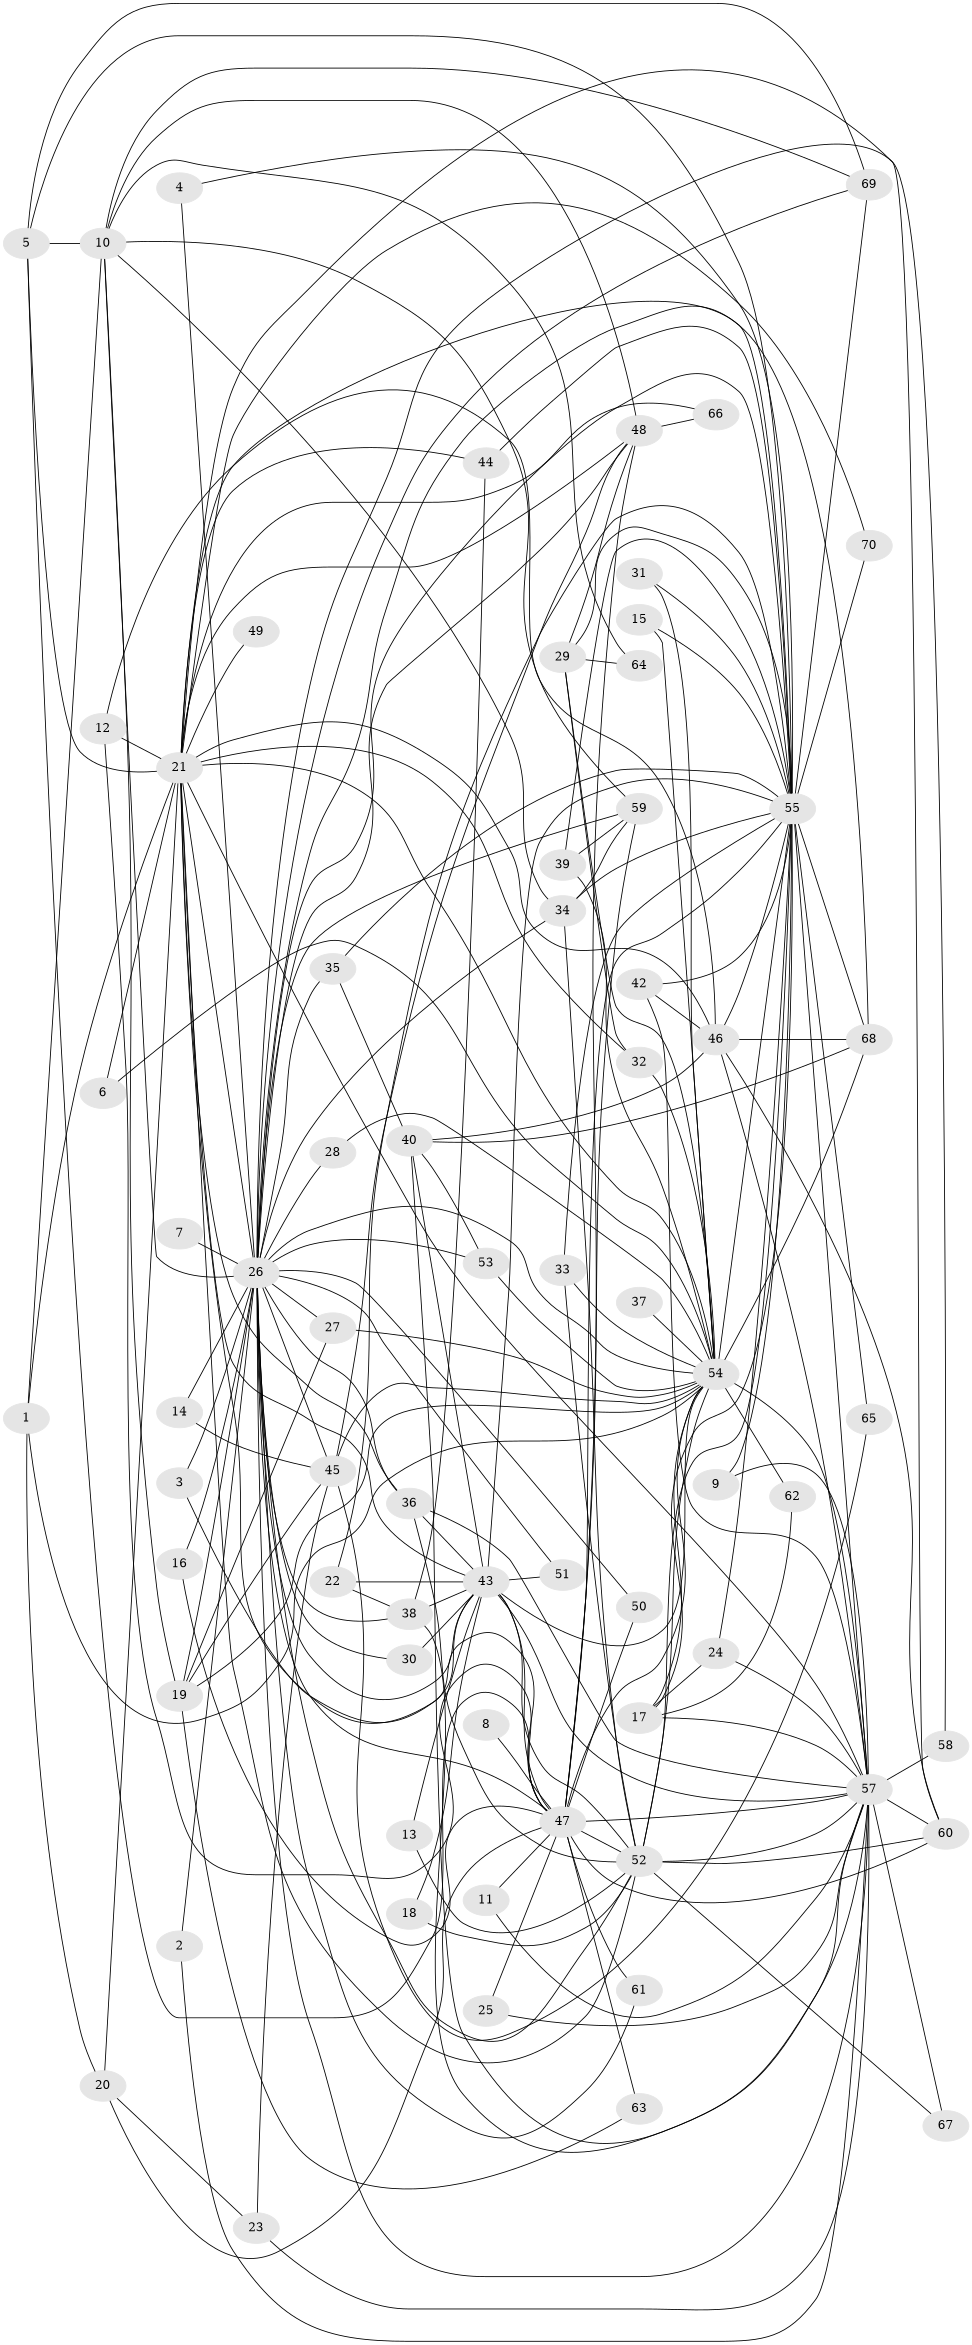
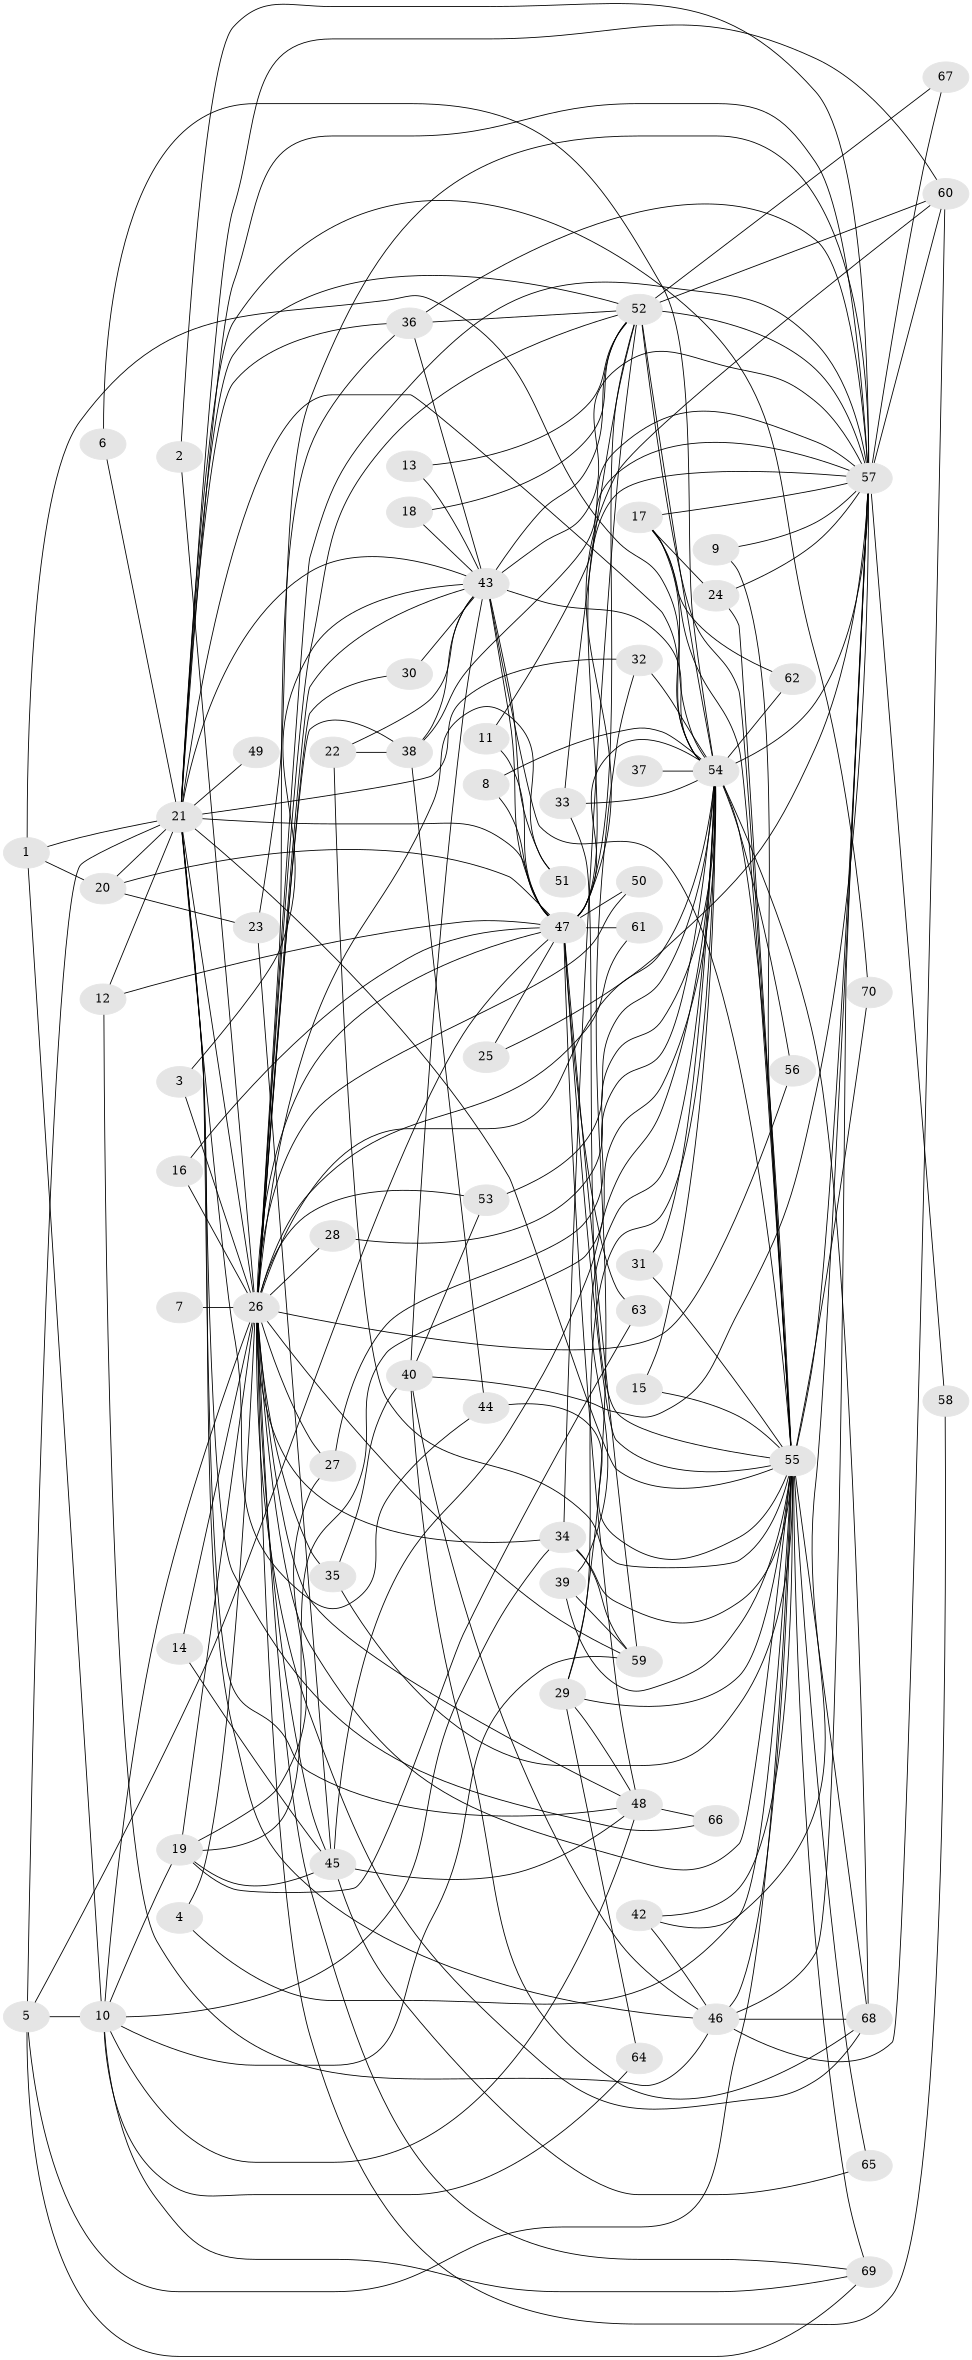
none -> (588, 739)
none -> (793, 1071)
